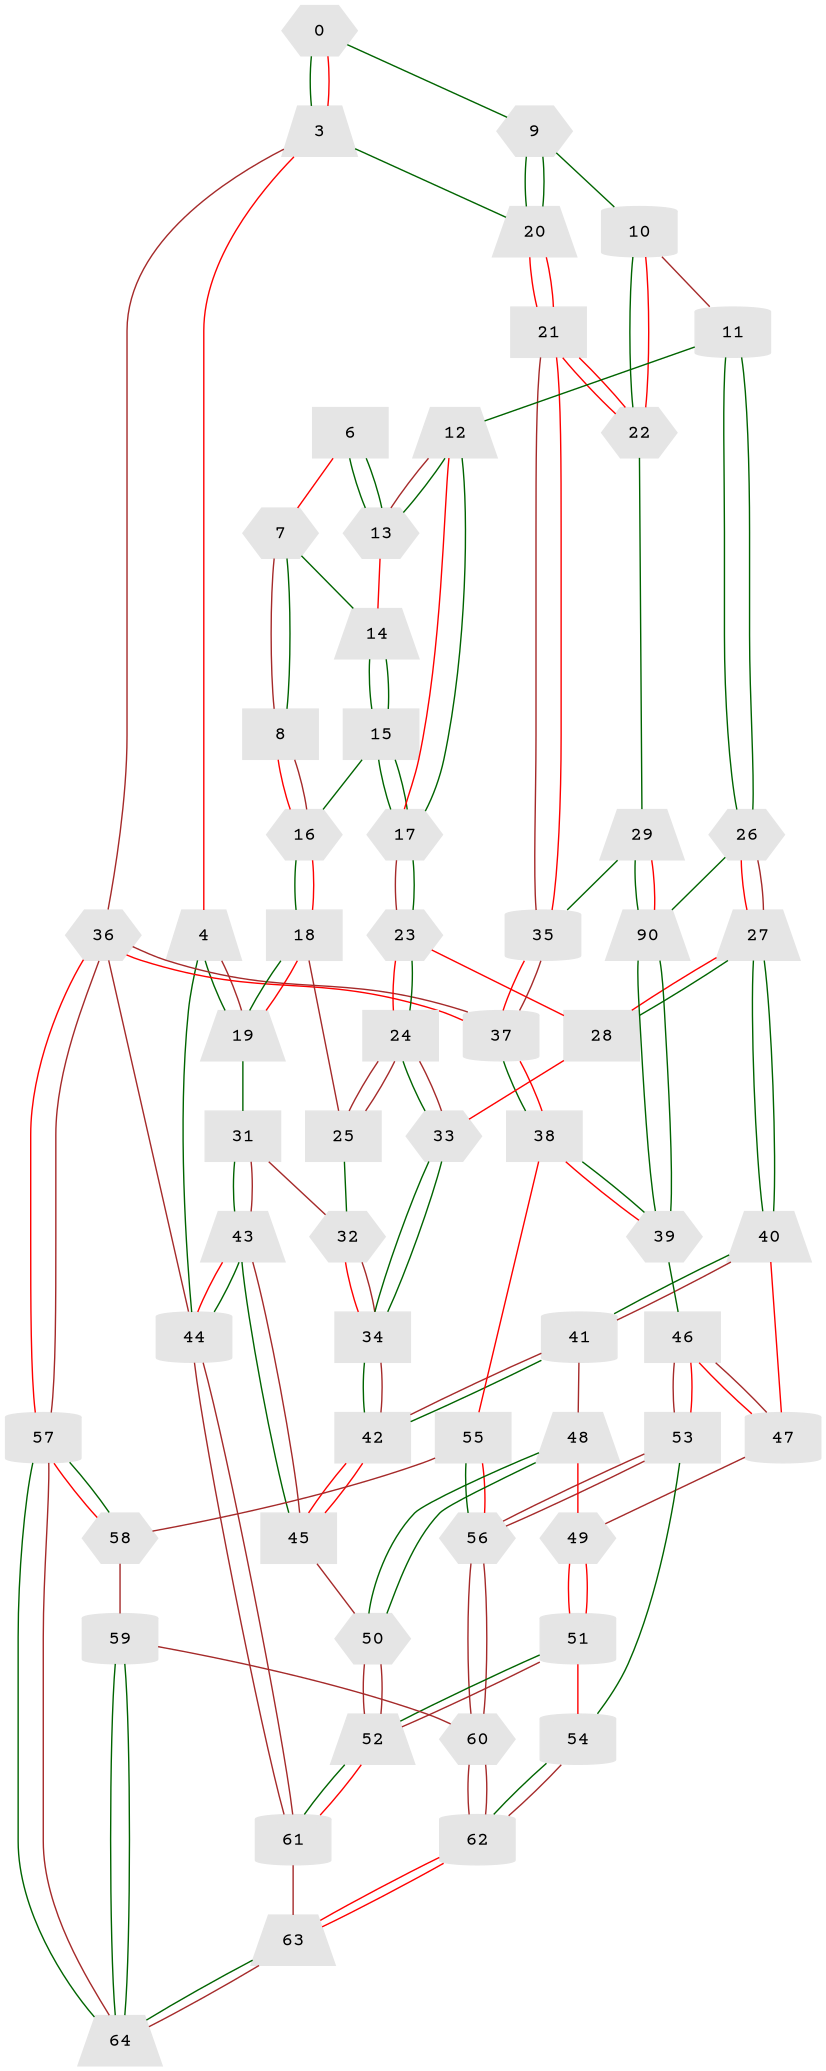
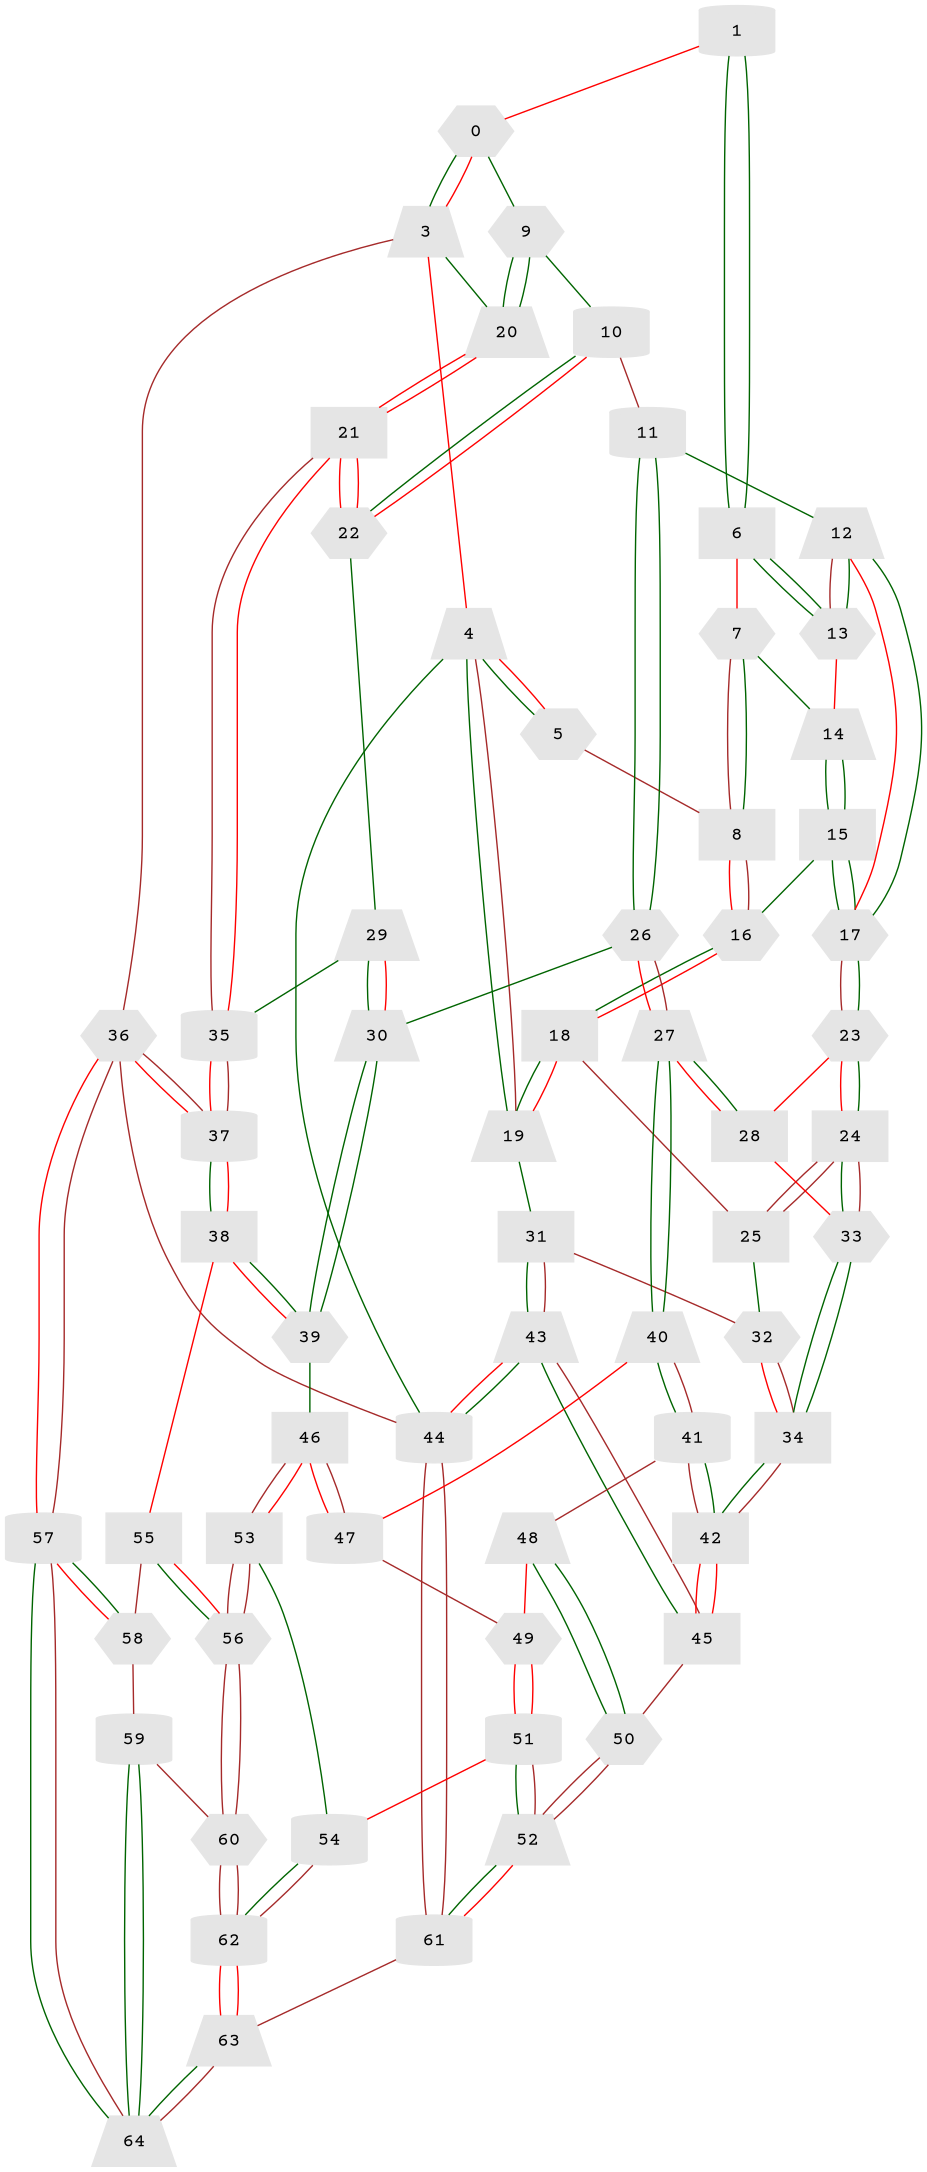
none -> (737, 31)
none -> (558, 734)
(648, 935) -> (377, 1036)
